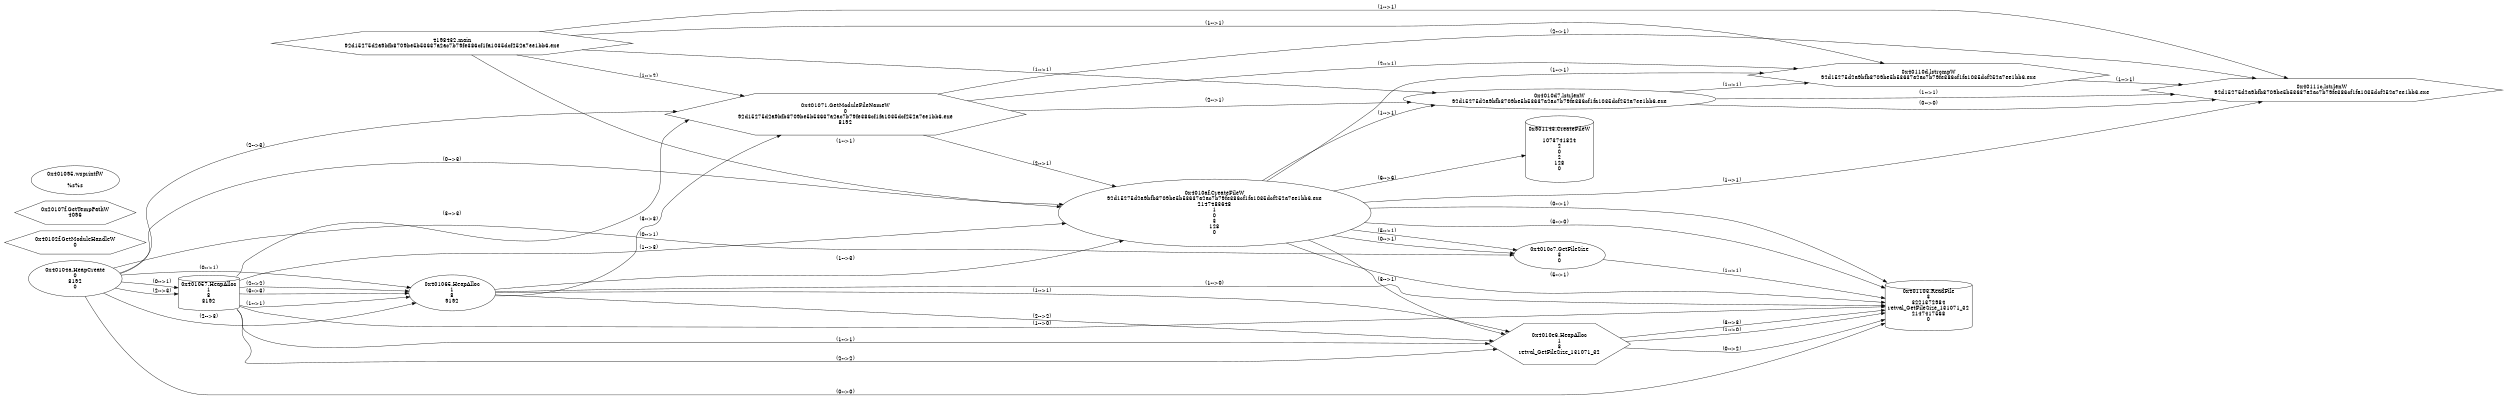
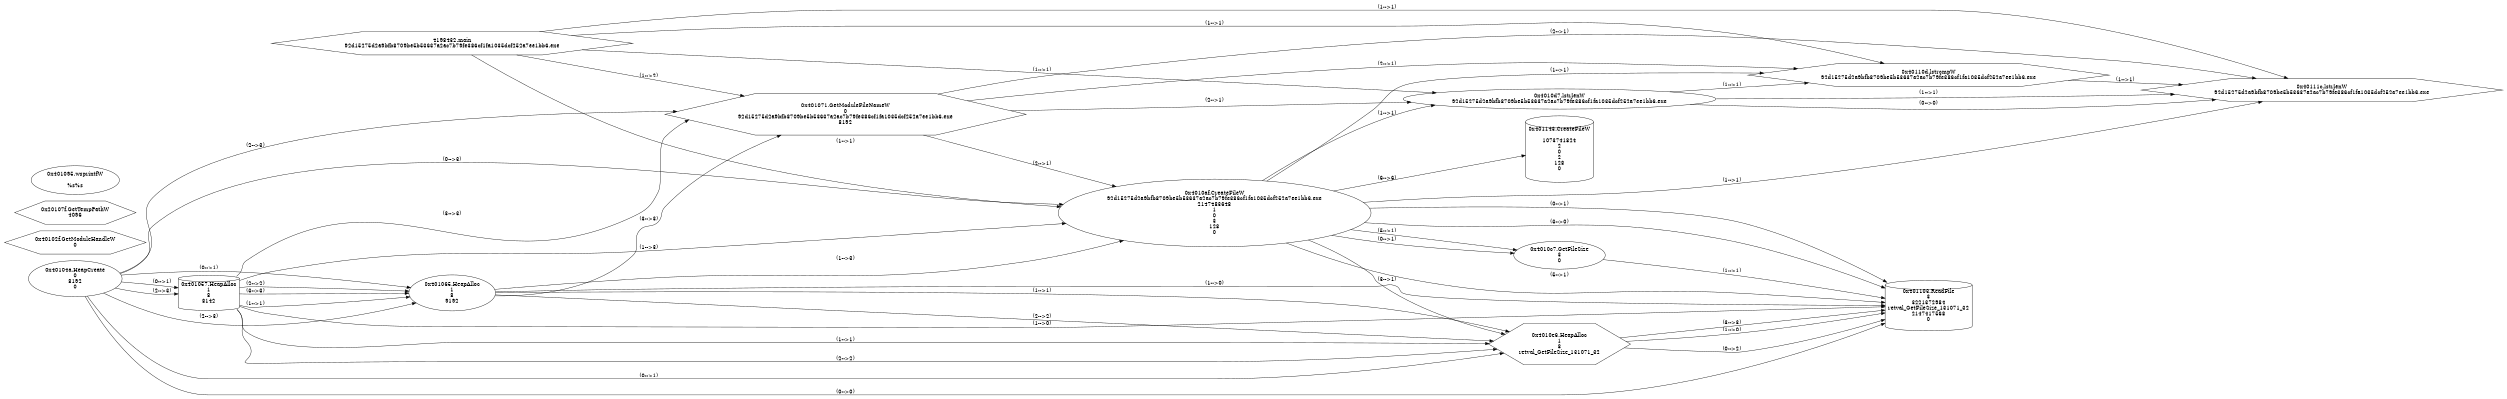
(1560, 149) -> (1560, 149)
(809, 249) -> (779, 379)
(209, 293) -> (209, 293)
